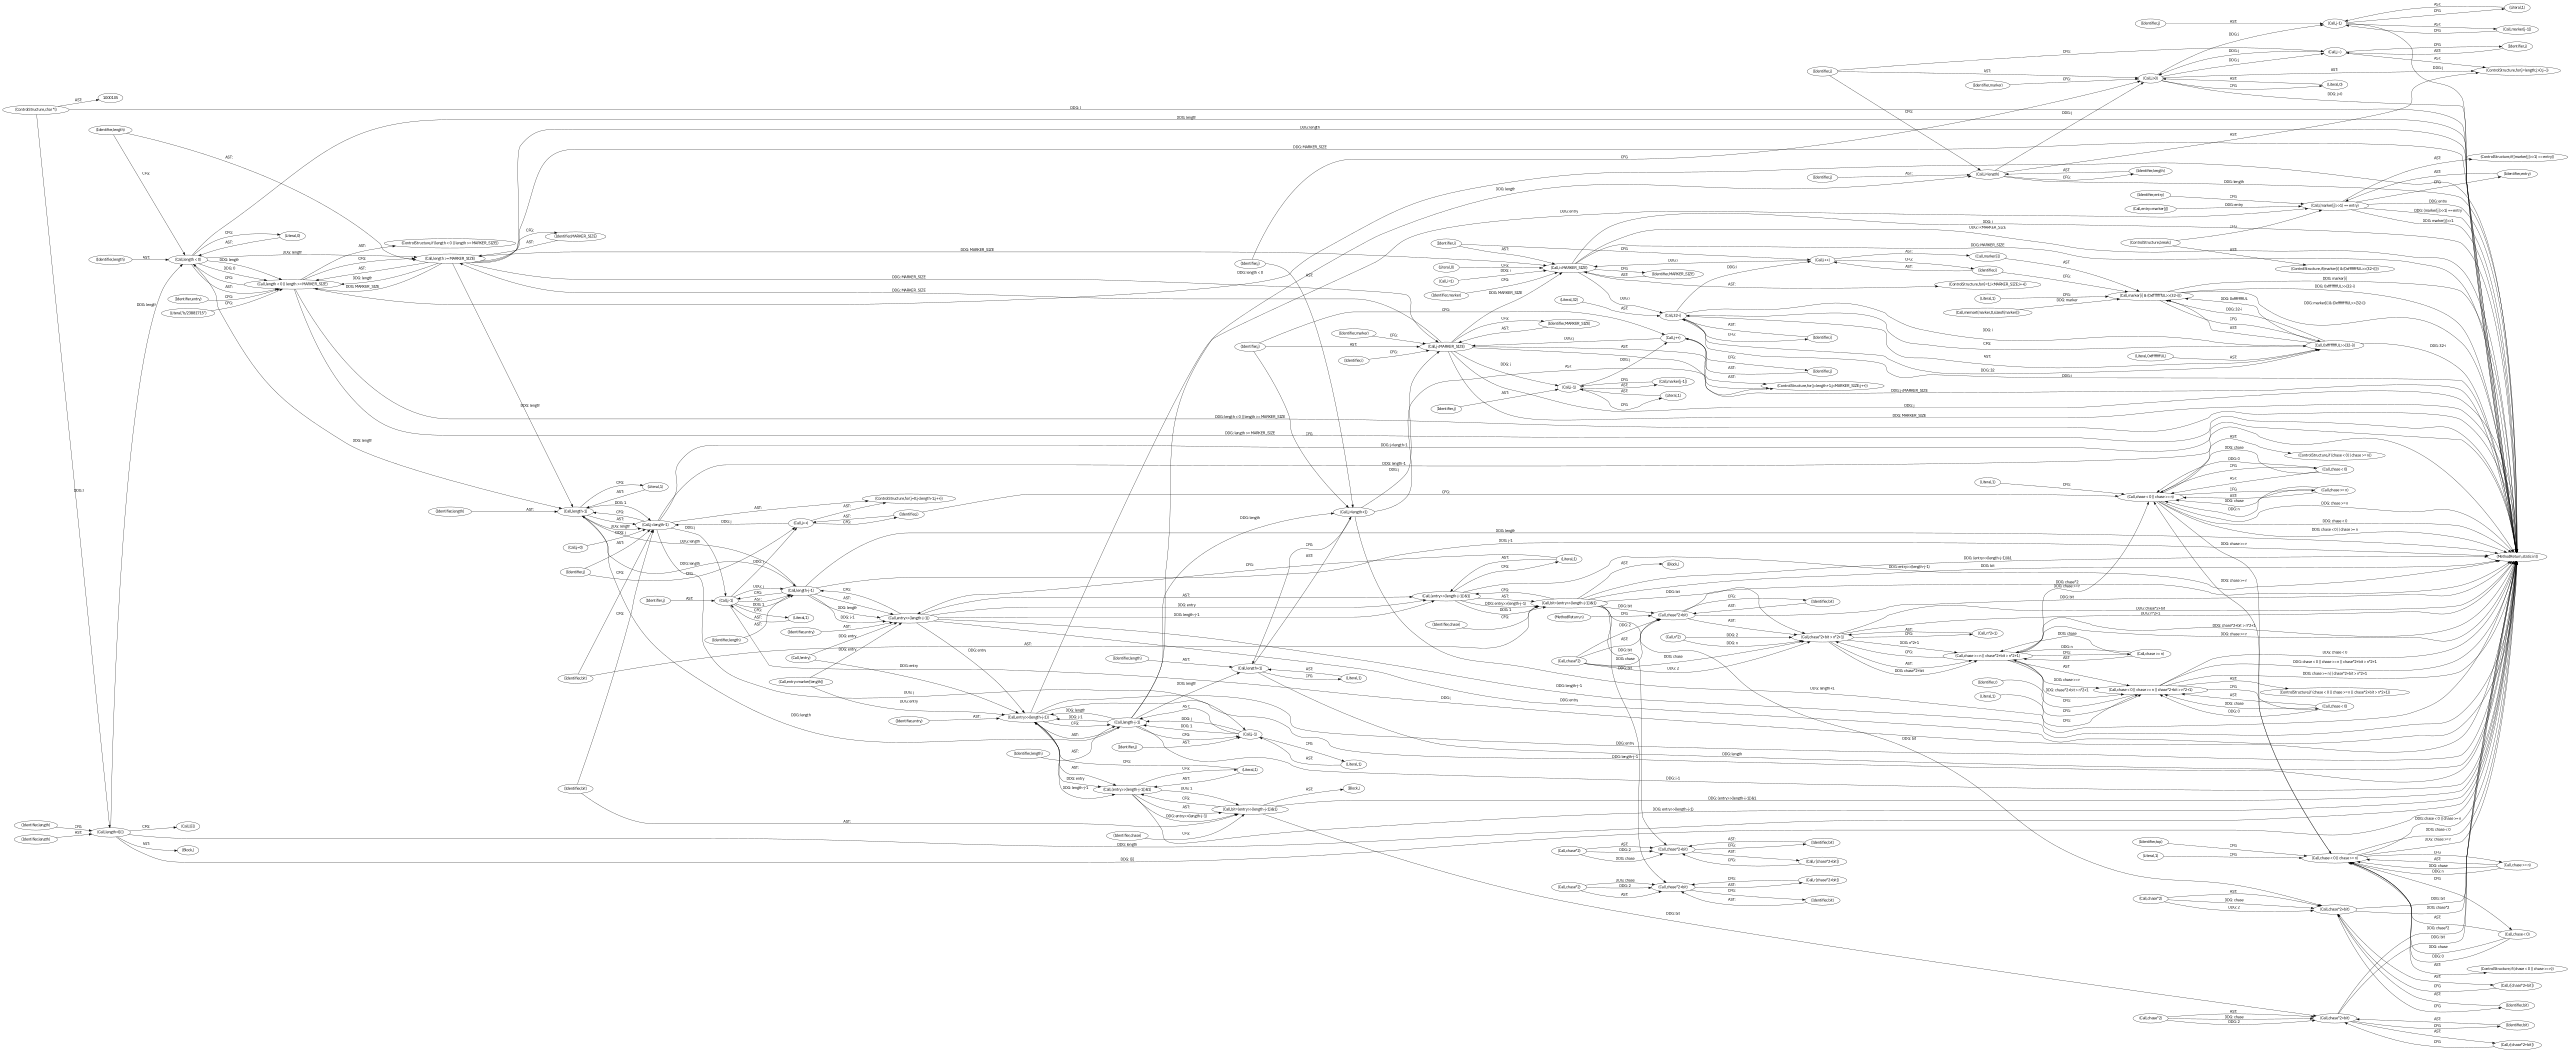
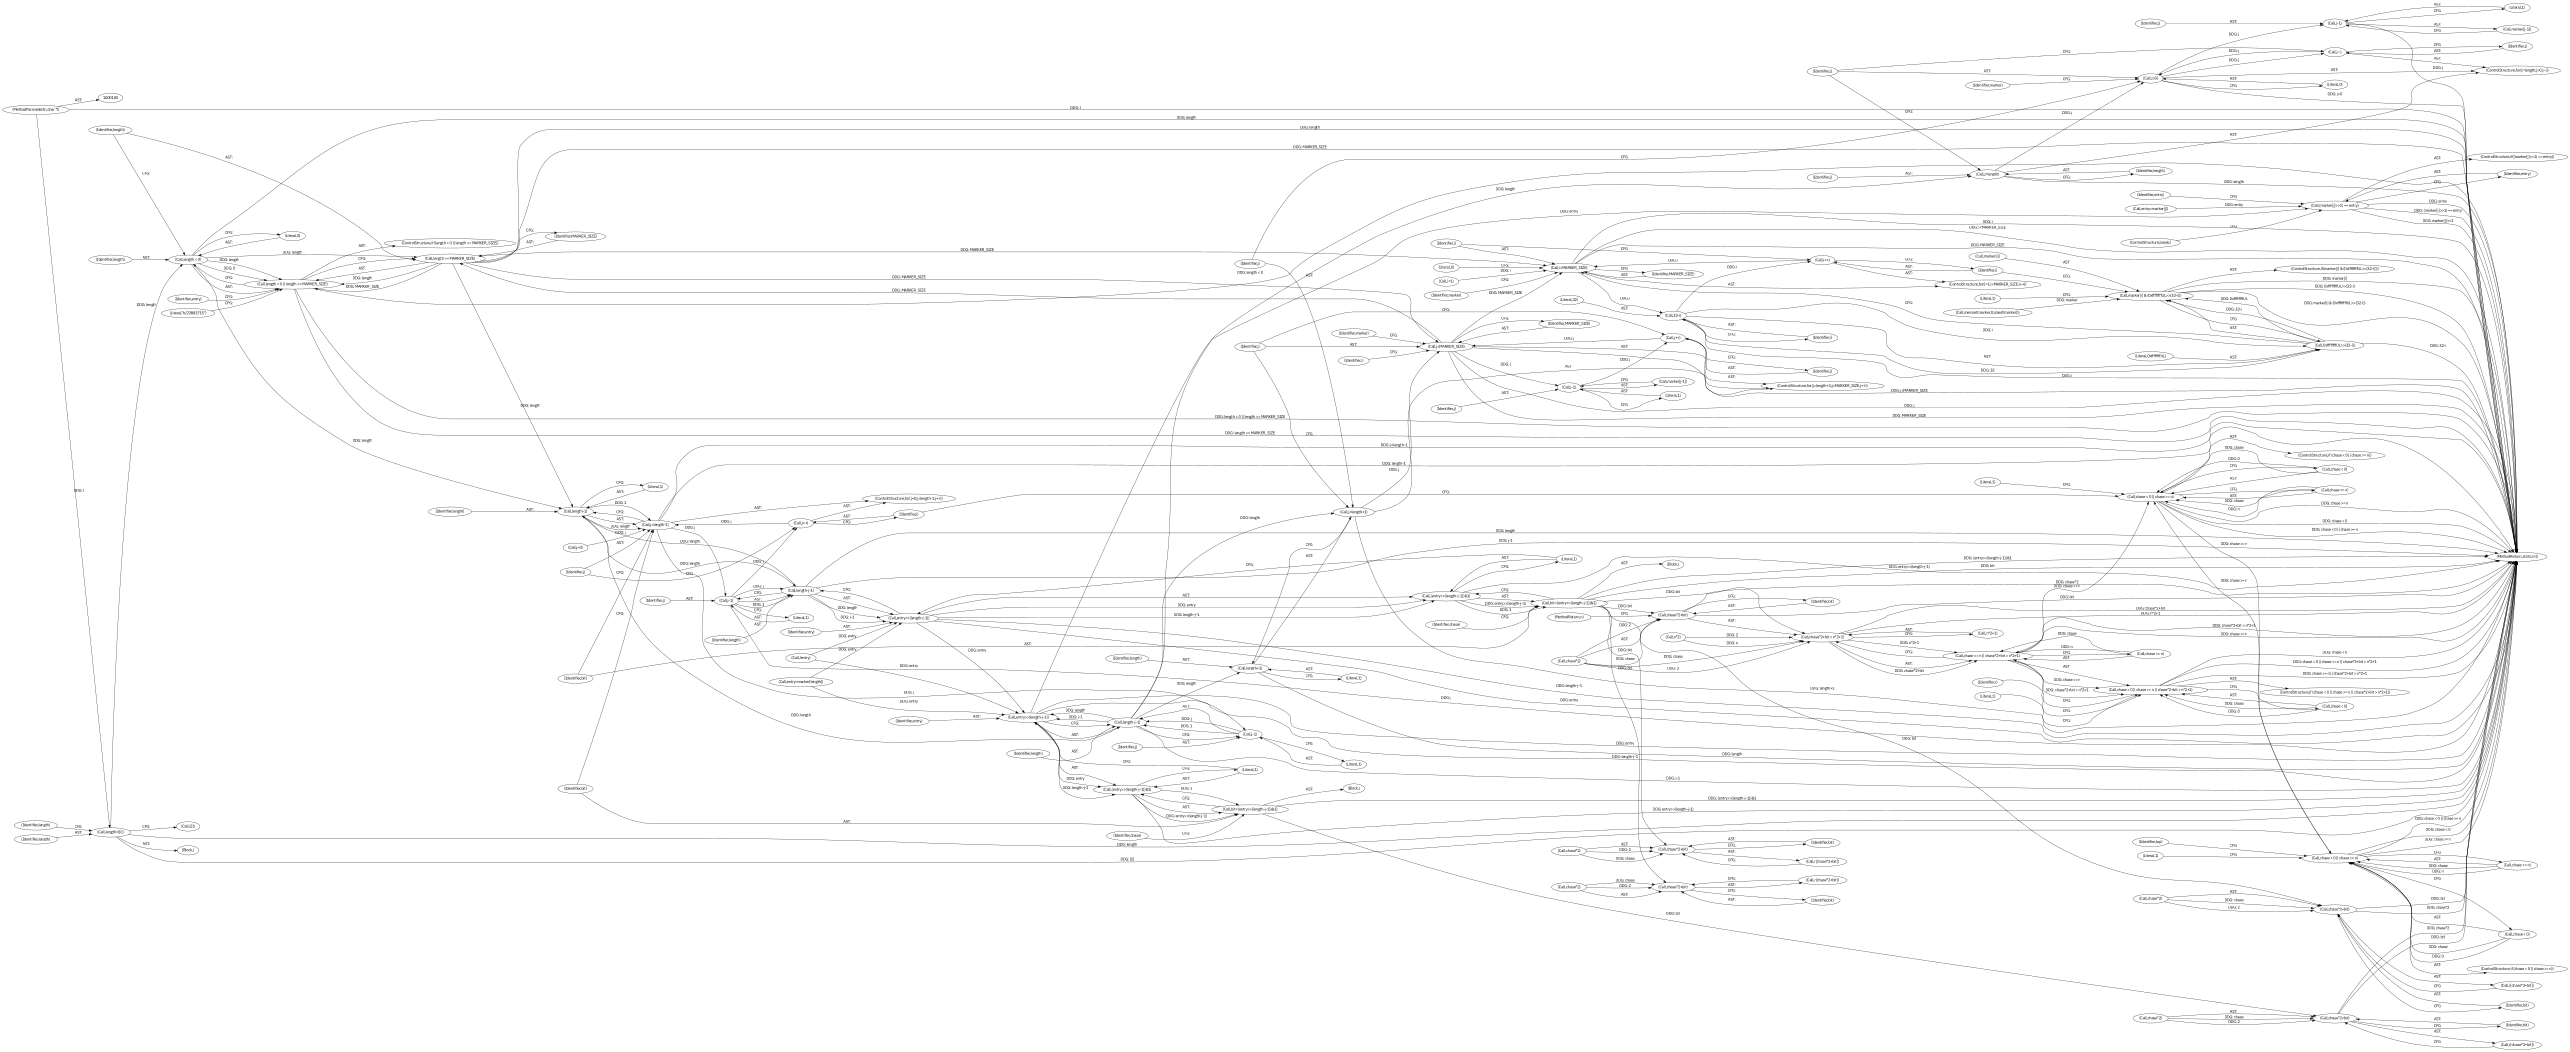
(36, 110) -> (36, 110)
(1900, 254) -> (1887, 275)
(2238, 255) -> (2218, 276)
(1992, 349) -> (1944, 321)
